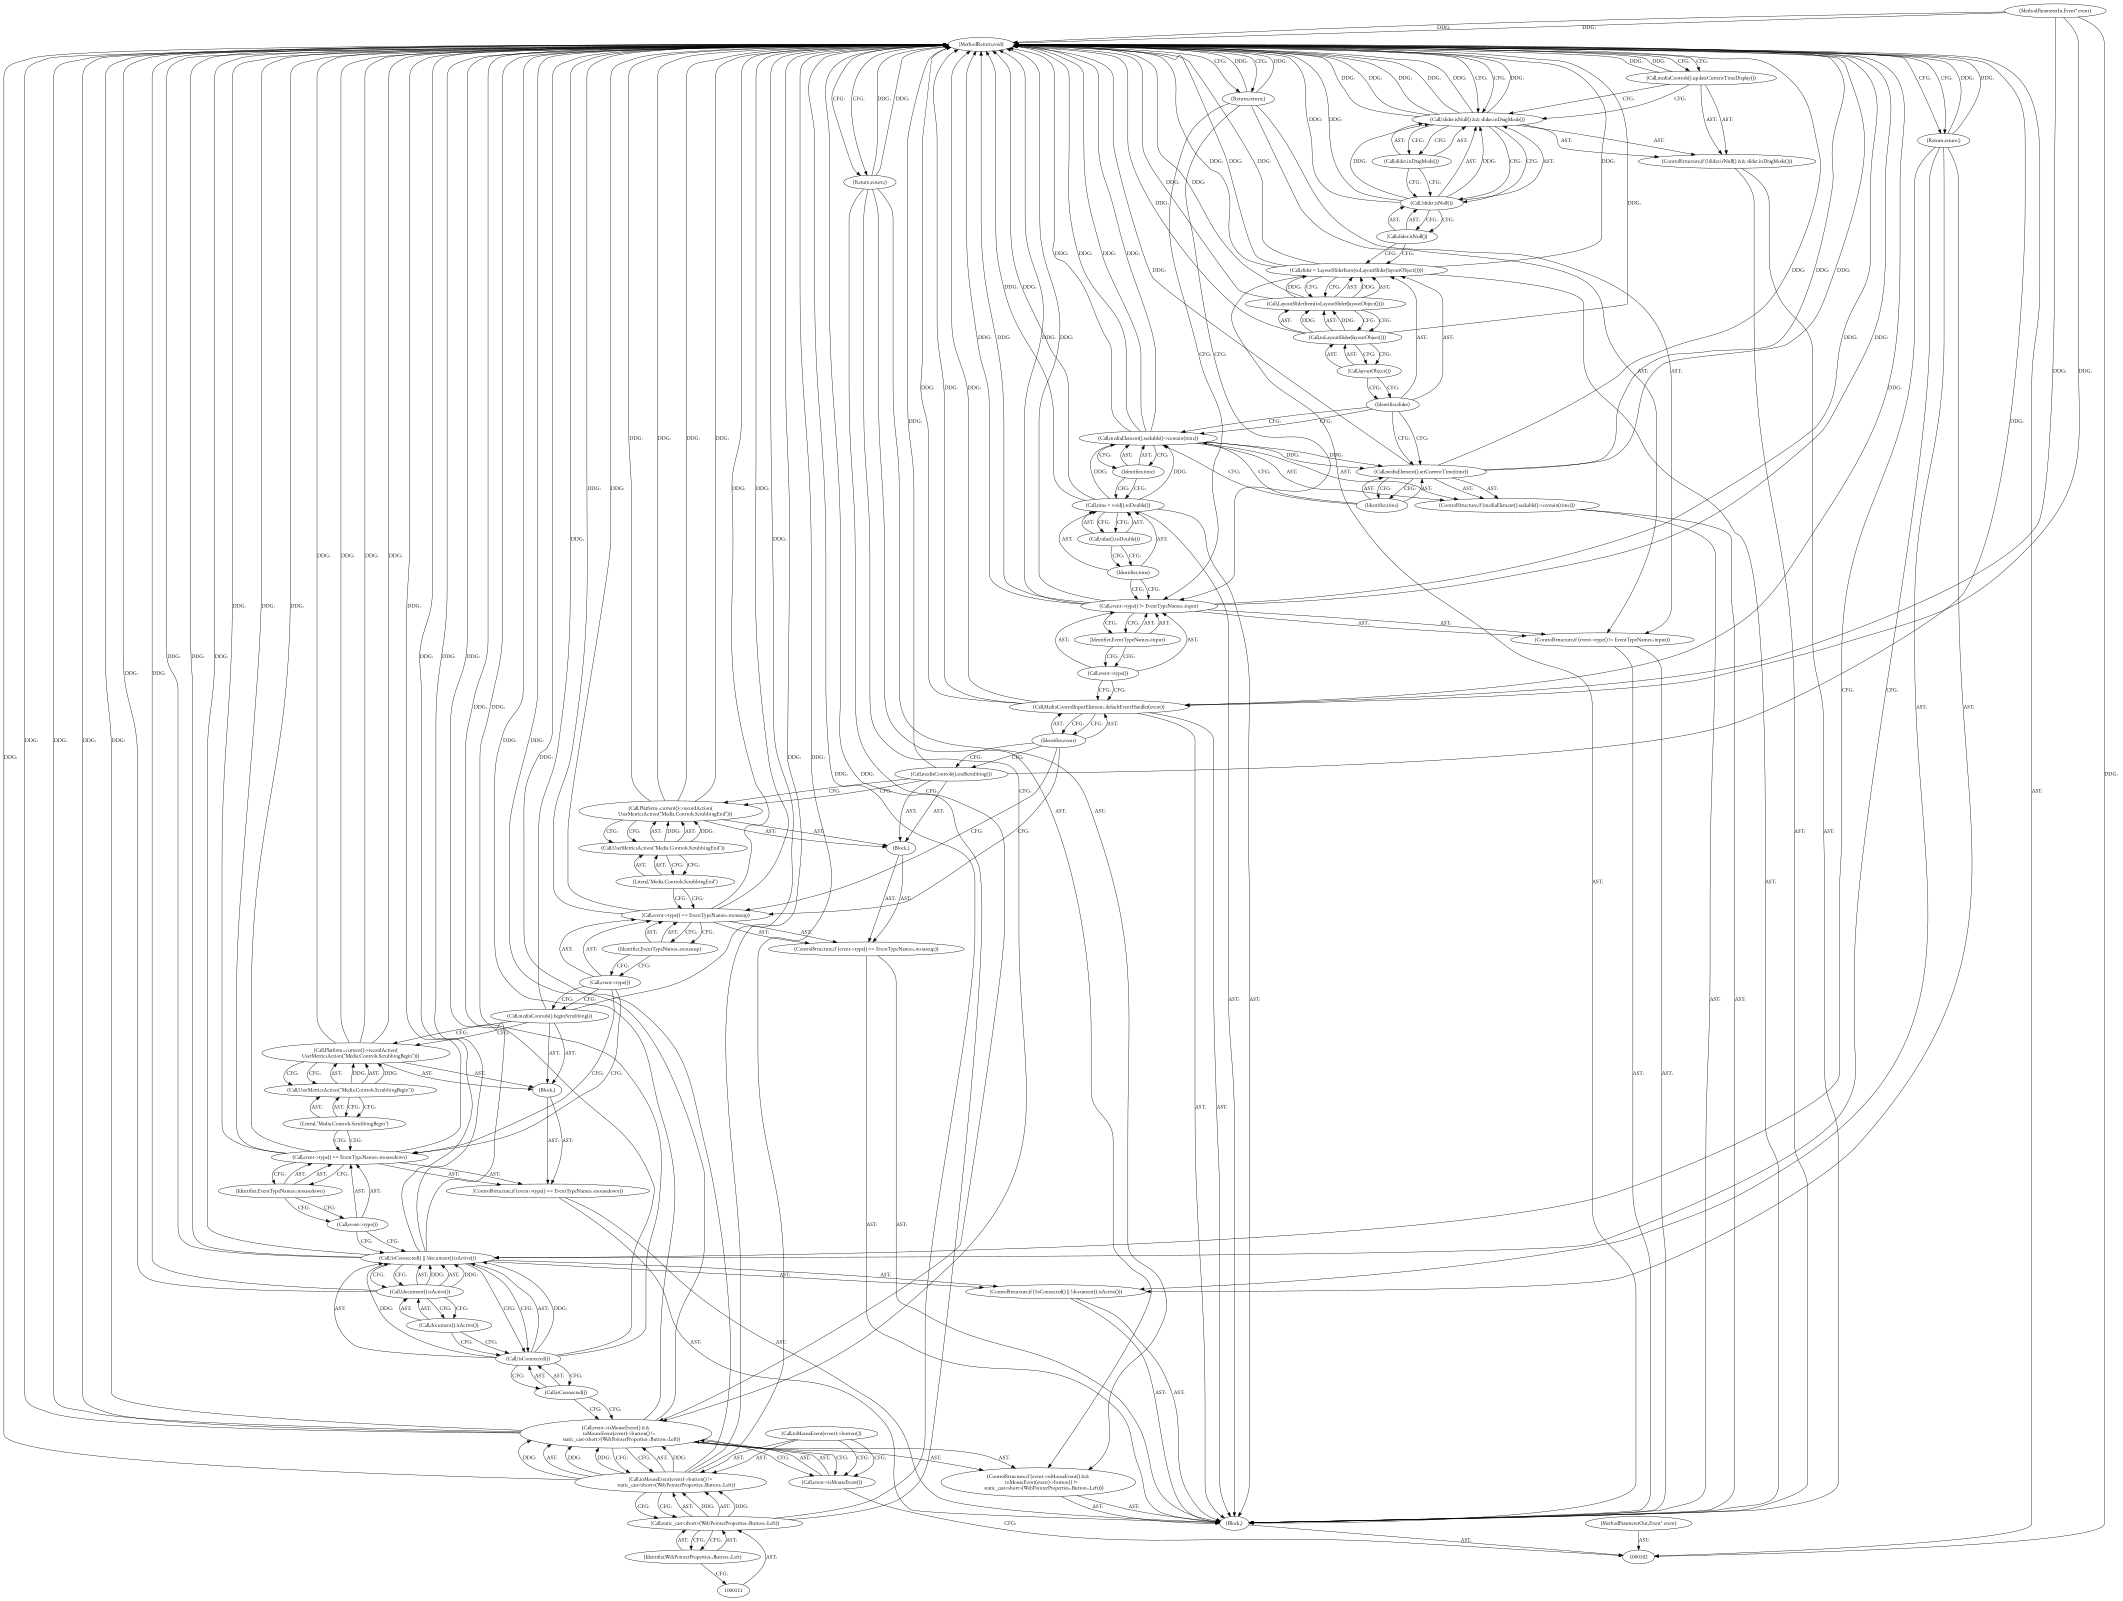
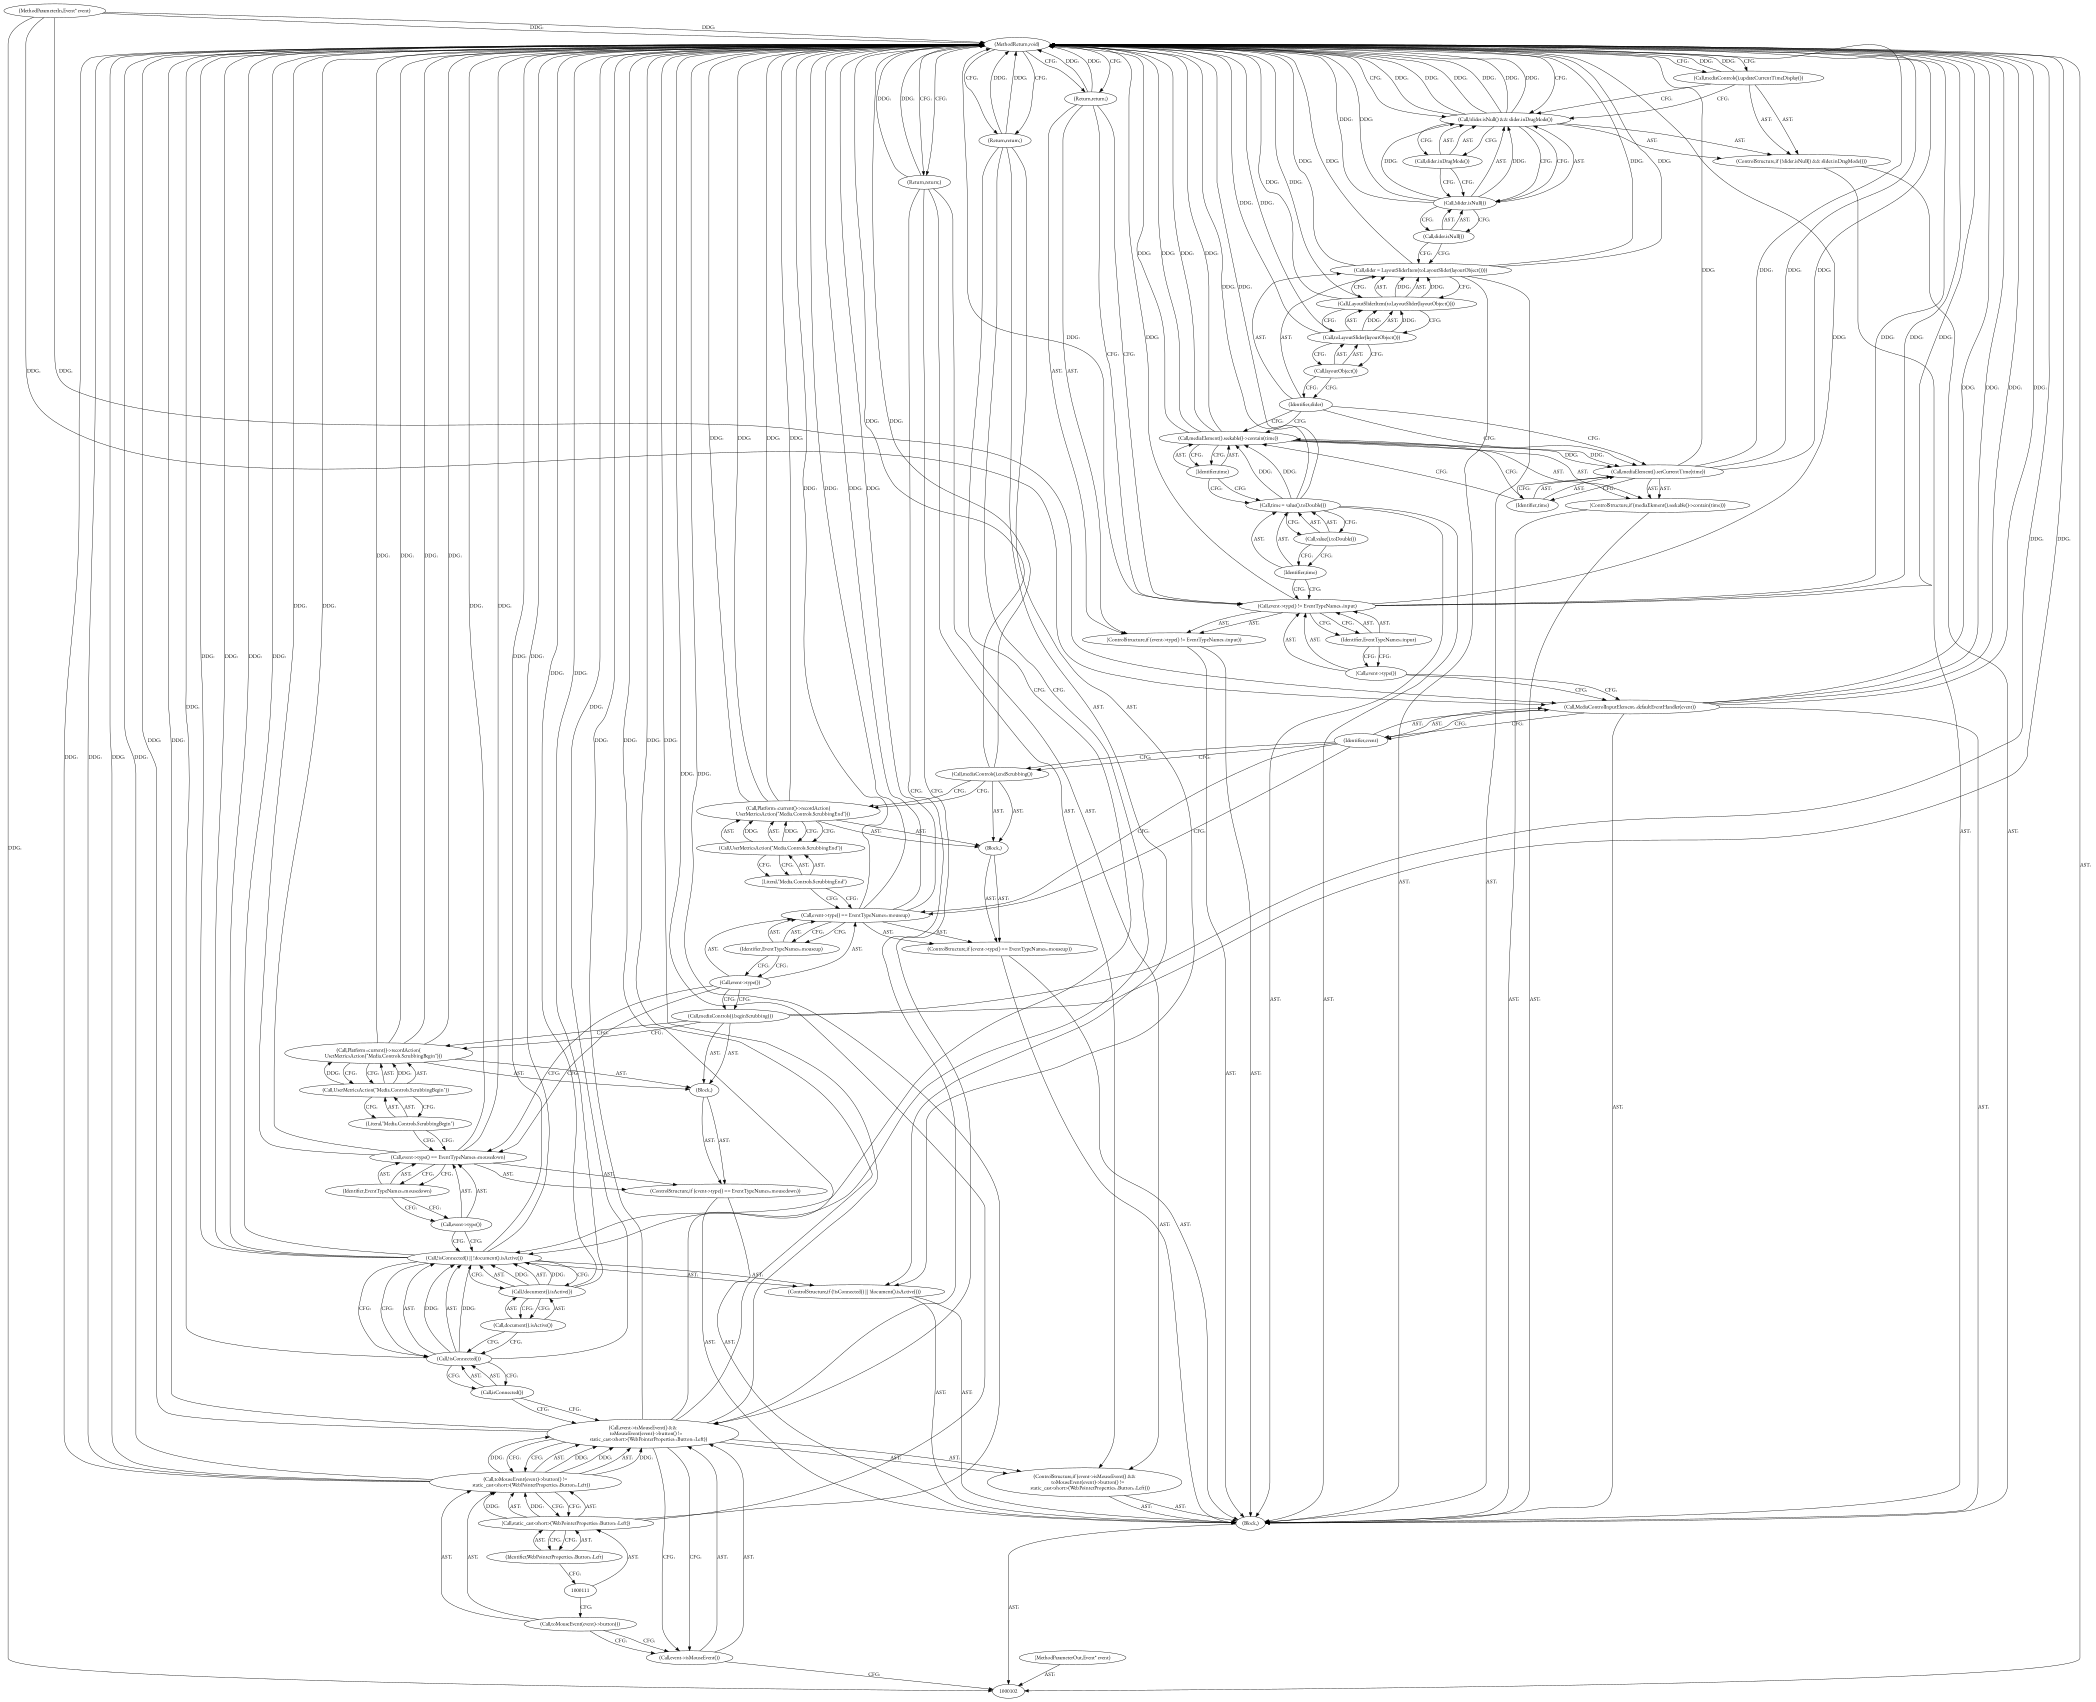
(1118, 505) -> (1293, 505)
none -> (580, 1605)
